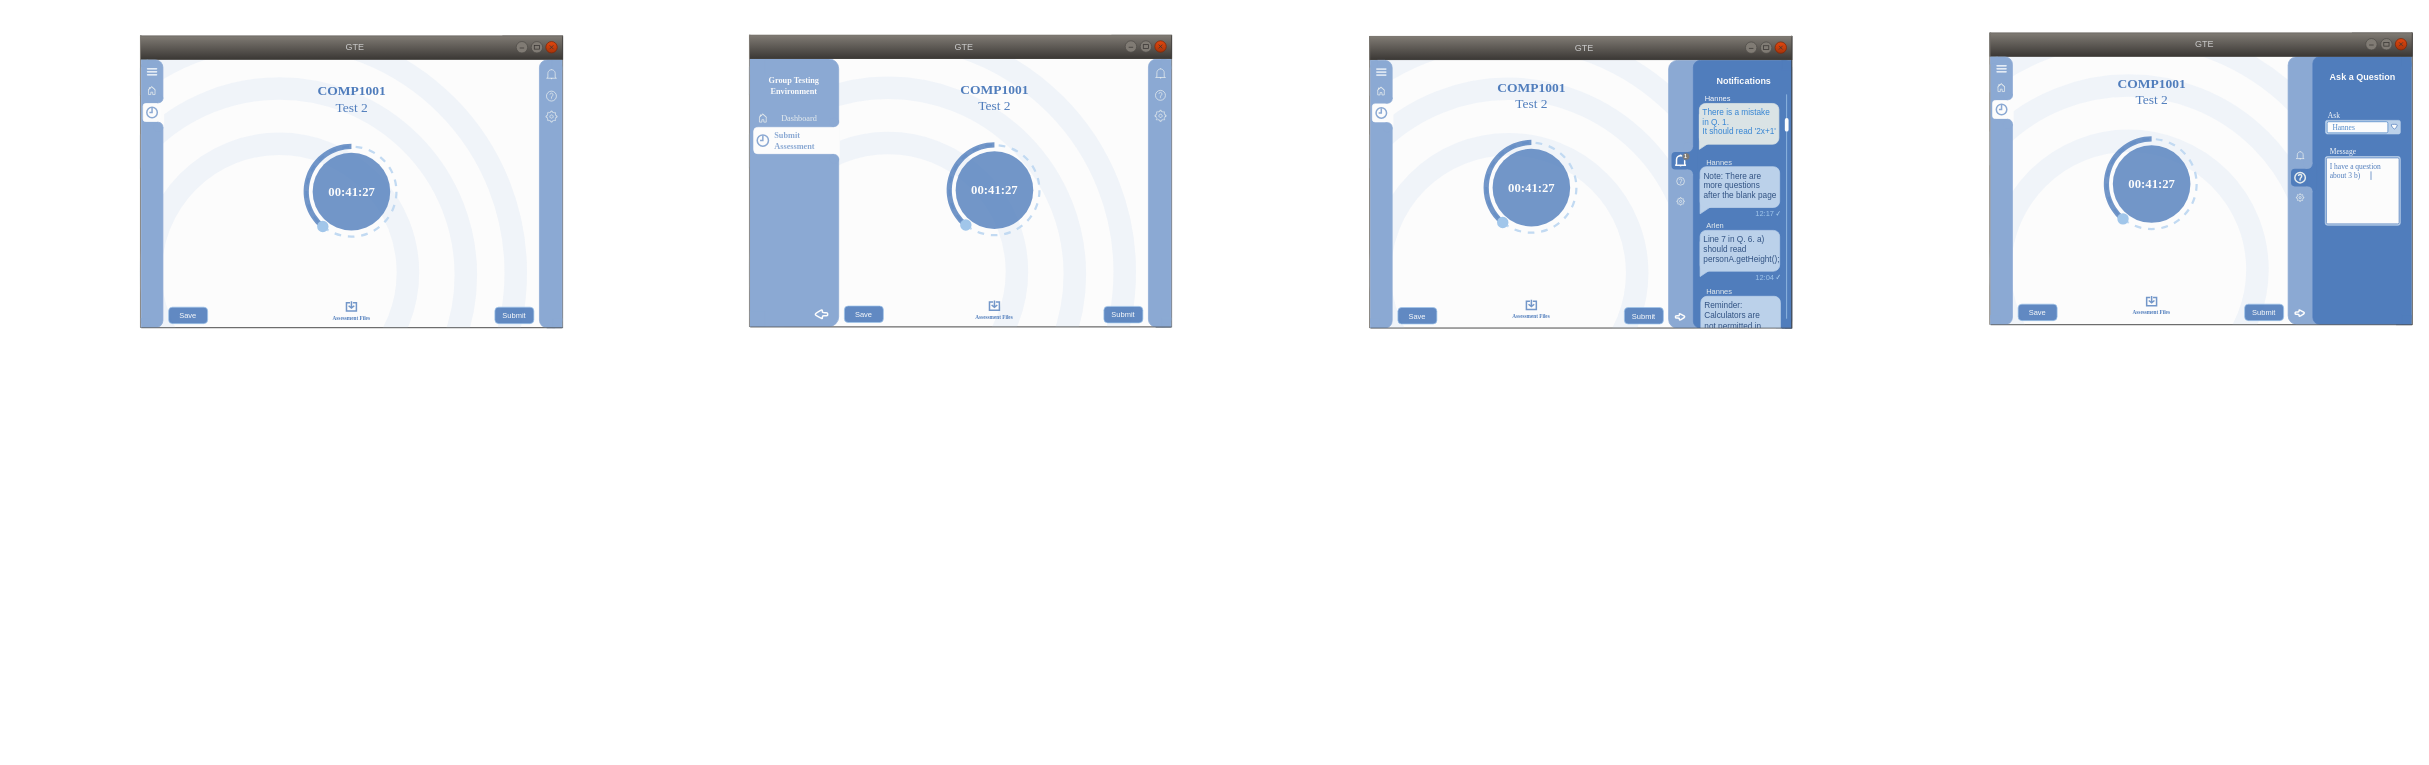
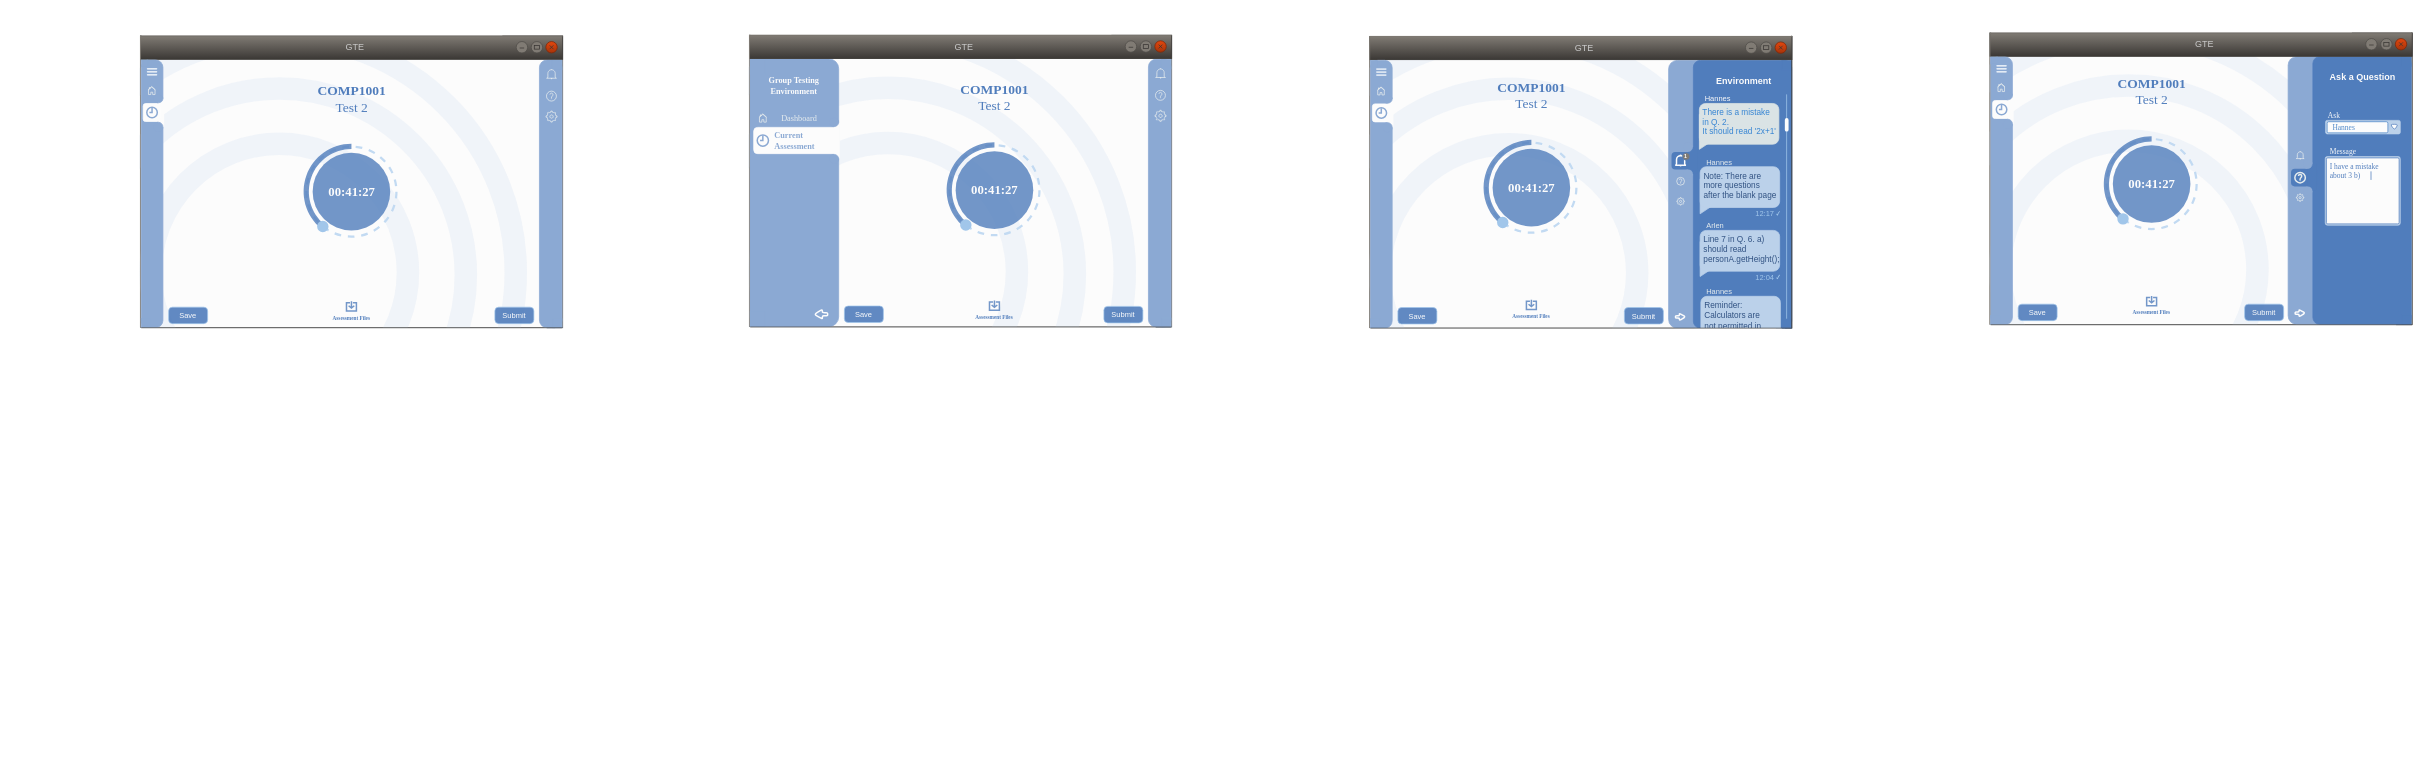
(1744, 81) -> (1744, 81)
(1739, 122) -> (1739, 122)
(796, 141) -> (796, 141)
(2362, 171) -> (2360, 171)
